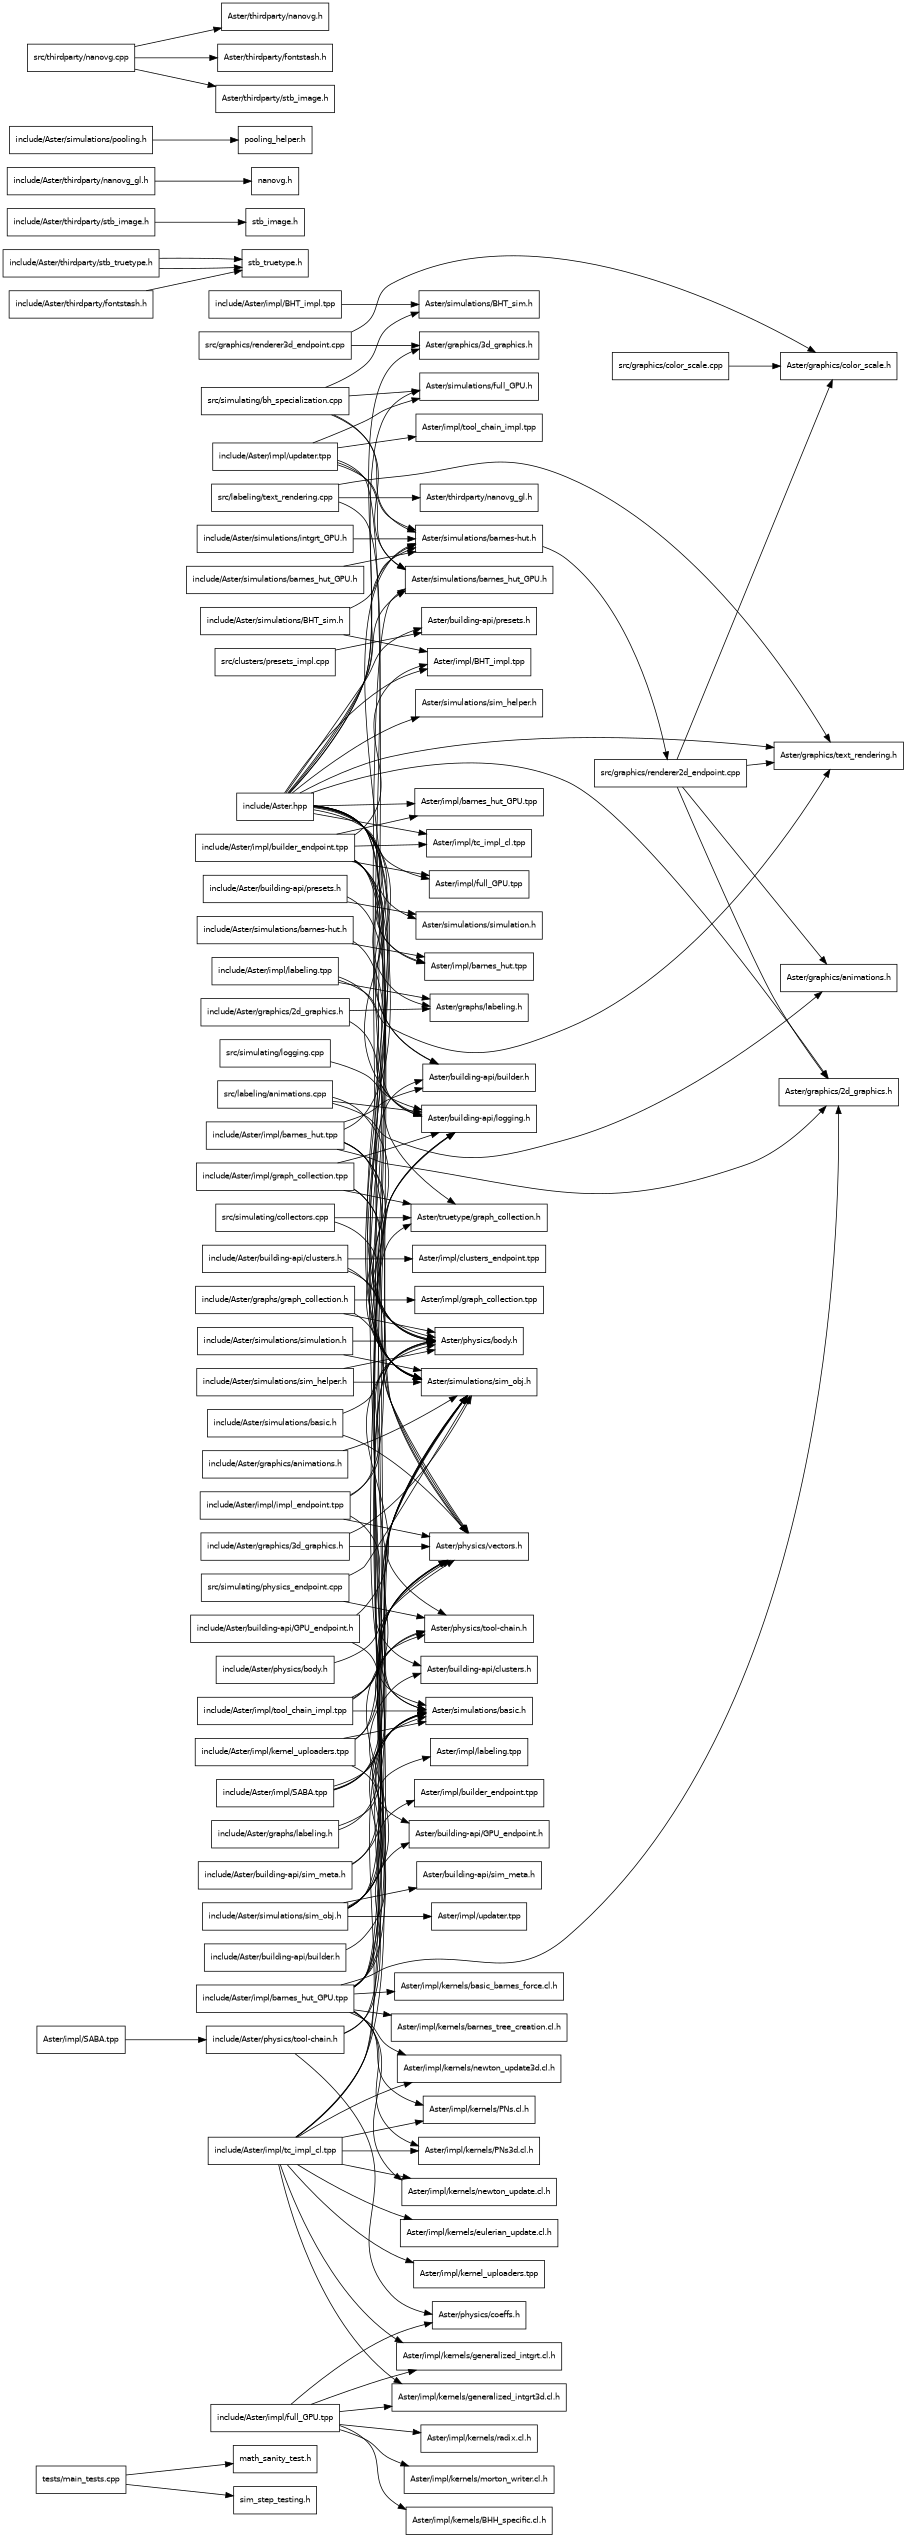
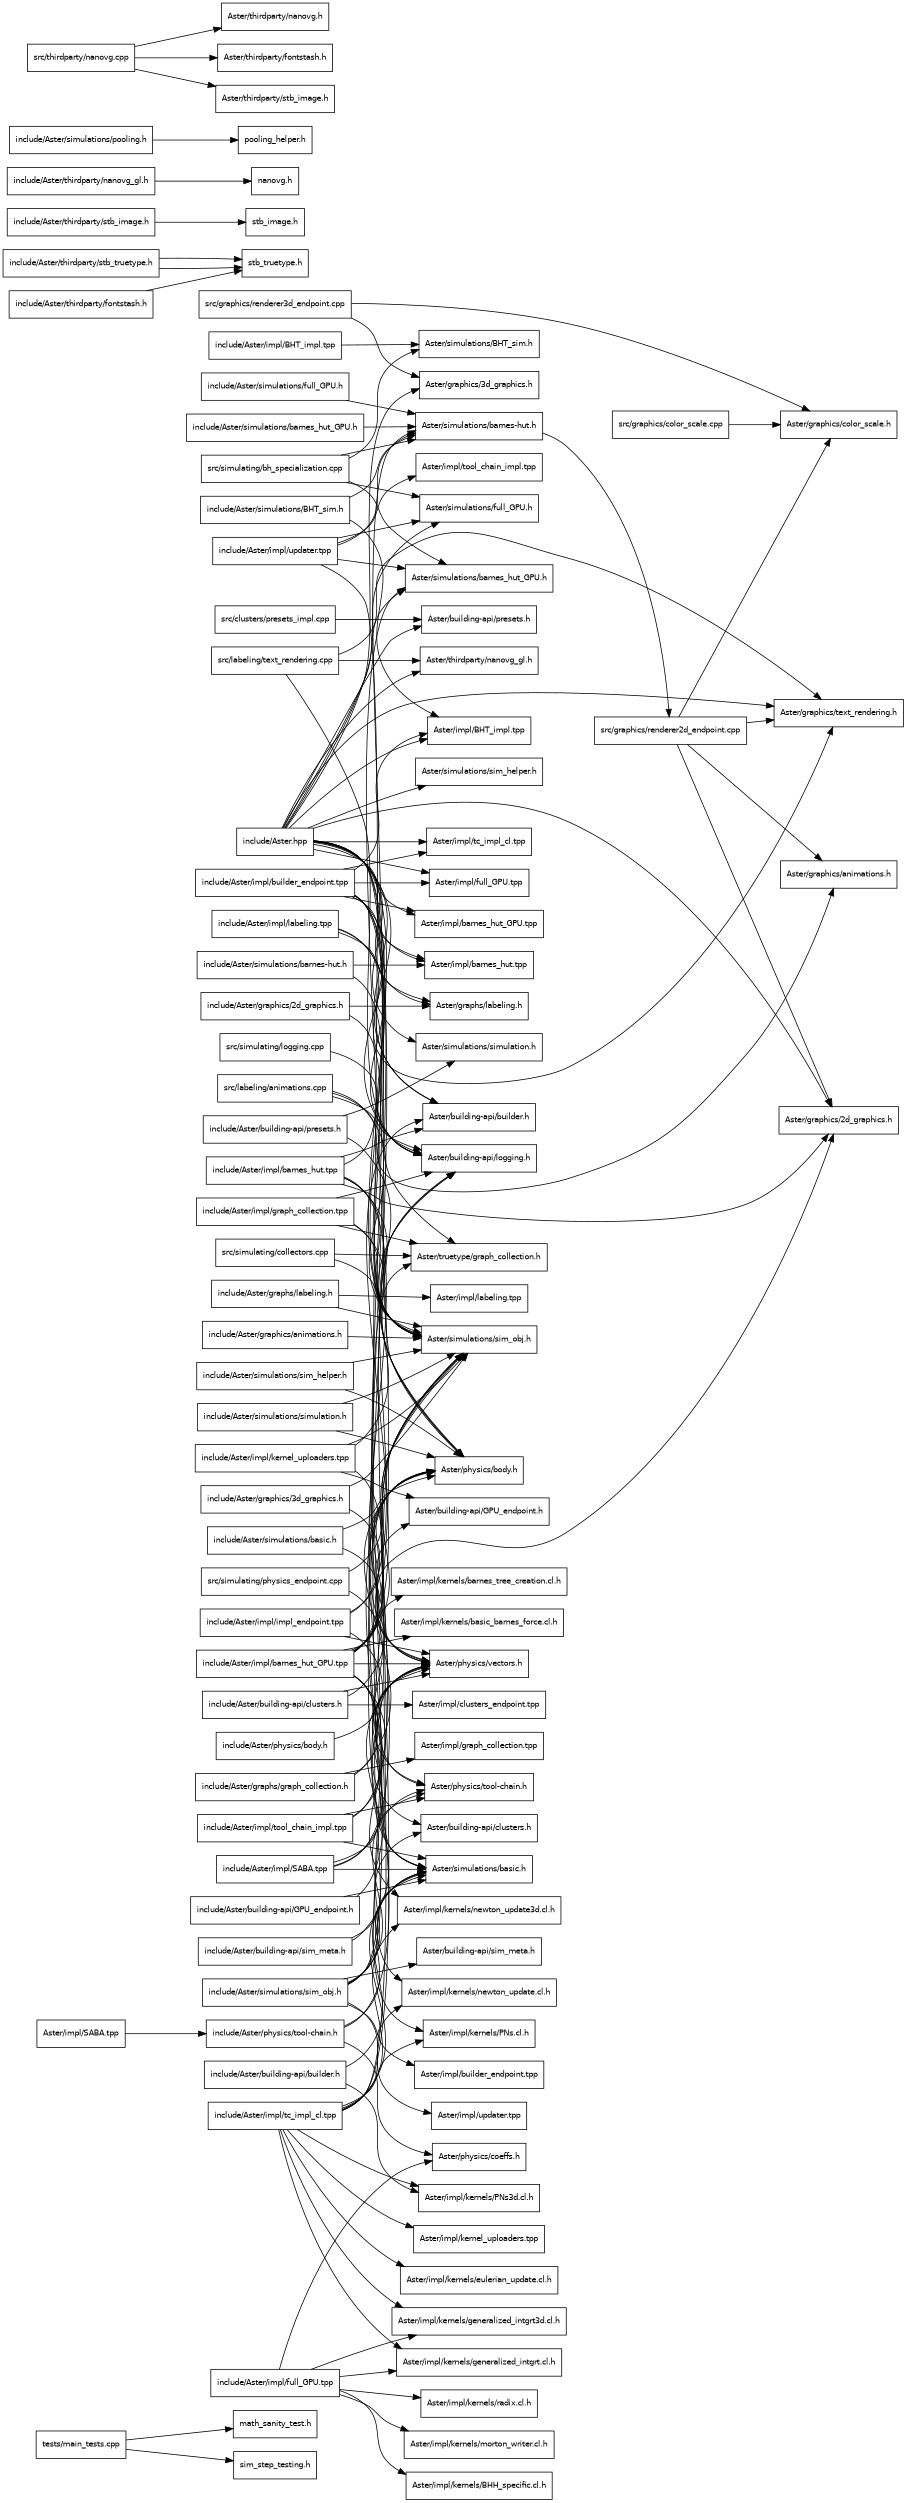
(275, 539) -> (275, 387)
(366, 675) -> (355, 717)
(381, 2115) -> (378, 2138)
